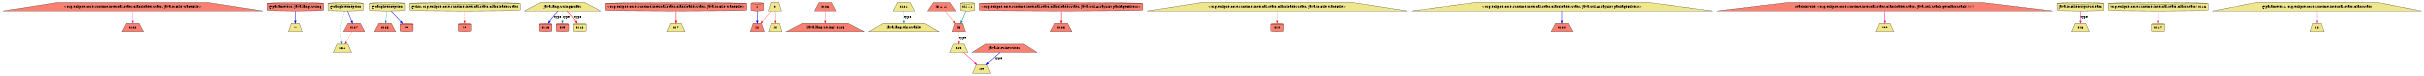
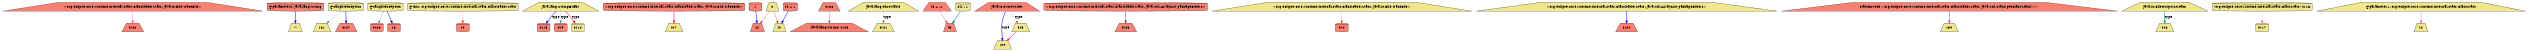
none -> (790, 7)
(2080, 7) -> (2165, 7)
(904, 16) -> (883, 16)
(2080, 16) -> (2165, 16)
(385, 28) -> (377, 28)
(349, 37) -> none
(959, 37) -> (1013, 16)
